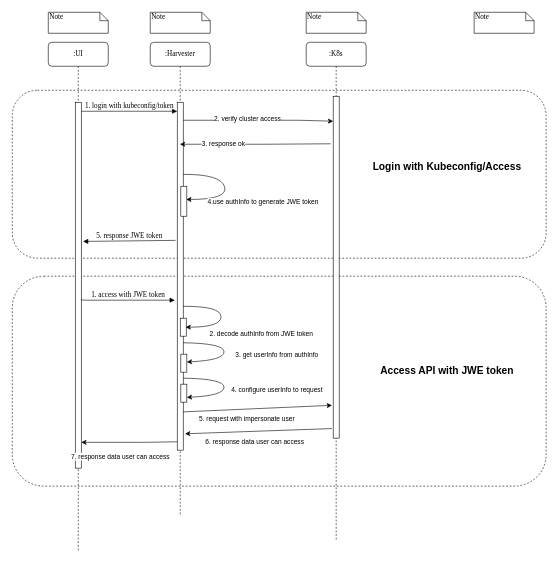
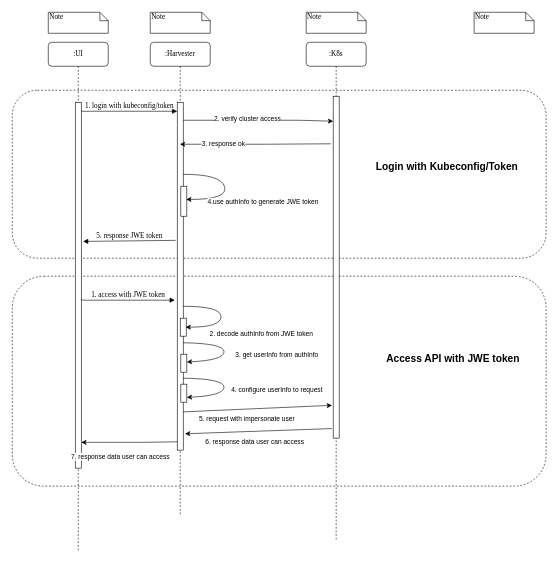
(447, 167) -> (447, 167)
(447, 371) -> (453, 359)
